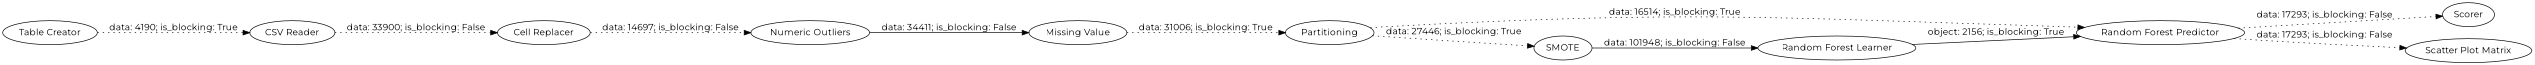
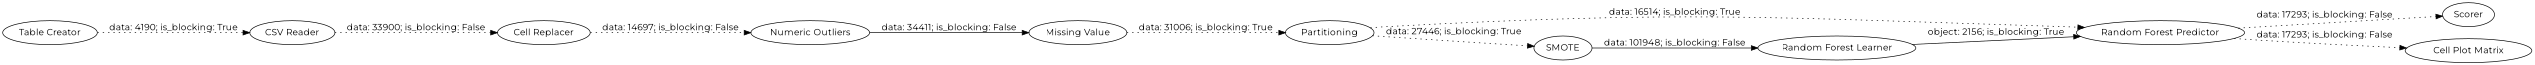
(2469, 51) -> (2469, 51)
